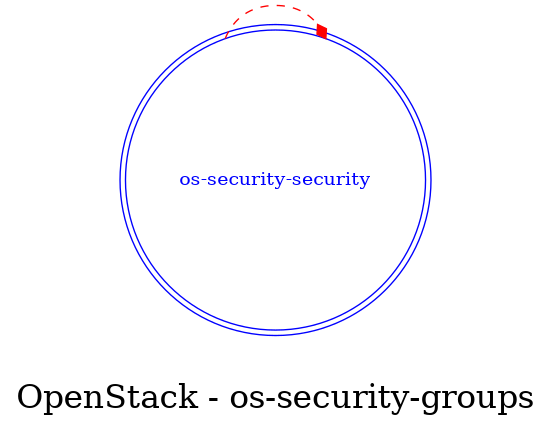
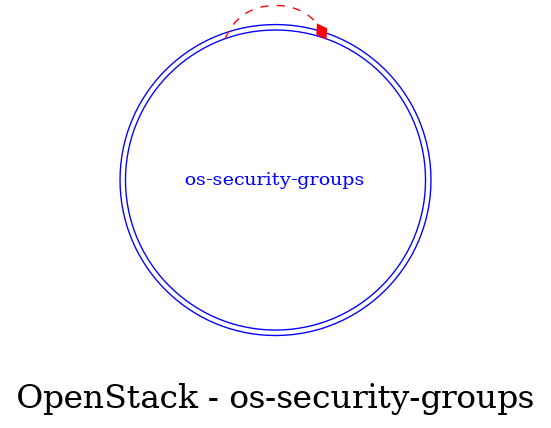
(276, 180) -> (276, 180)
